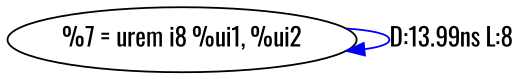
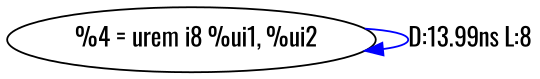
(182, 40) -> (191, 40)
